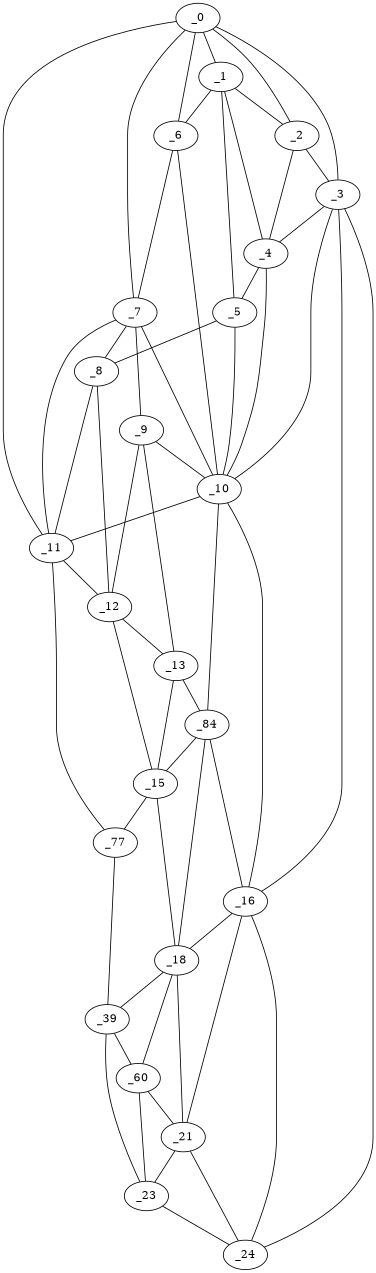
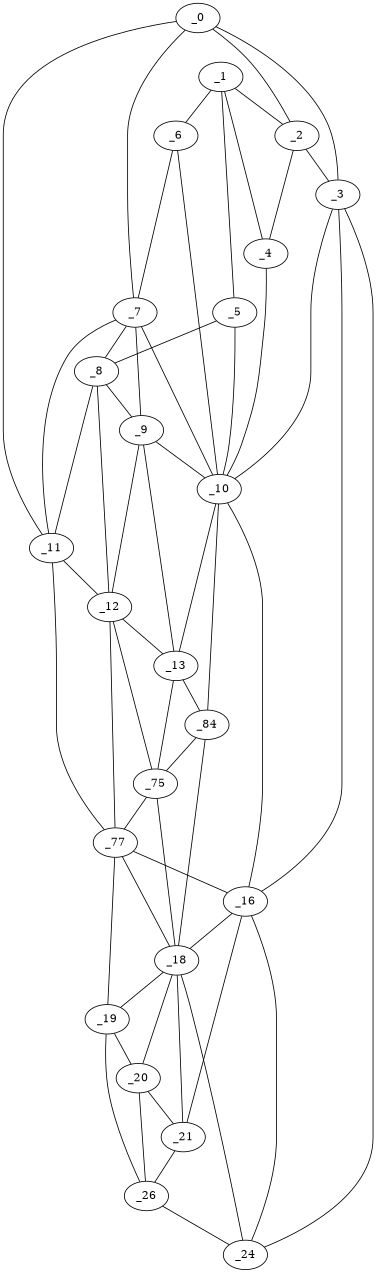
(209, 47) -> none
(187, 77) -> none
(302, 224) -> none
(250, 283) -> none
none -> (119, 401)
(135, 519) -> (198, 577)
none -> (112, 725)
(155, 784) -> (155, 784)
(226, 813) -> (180, 872)
none -> (146, 902)
(107, 1019) -> (107, 1019)
(138, 1078) -> (138, 1078)
(146, 1196) -> (146, 1196)
(214, 1196) -> (215, 1107)
